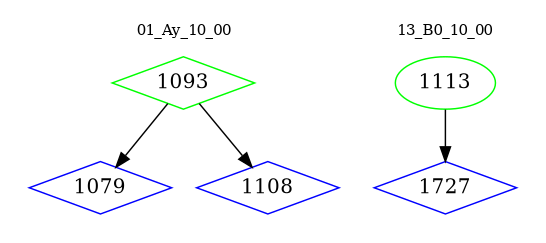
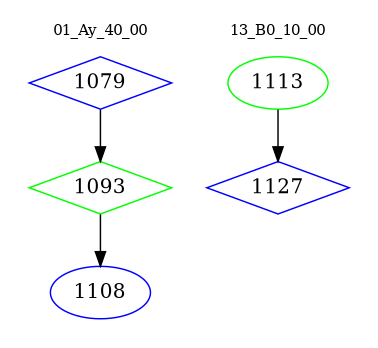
(184, 31) -> (100, 31)
(147, 130) -> (100, 128)
(268, 188) -> (100, 293)
(445, 188) -> (278, 188)
